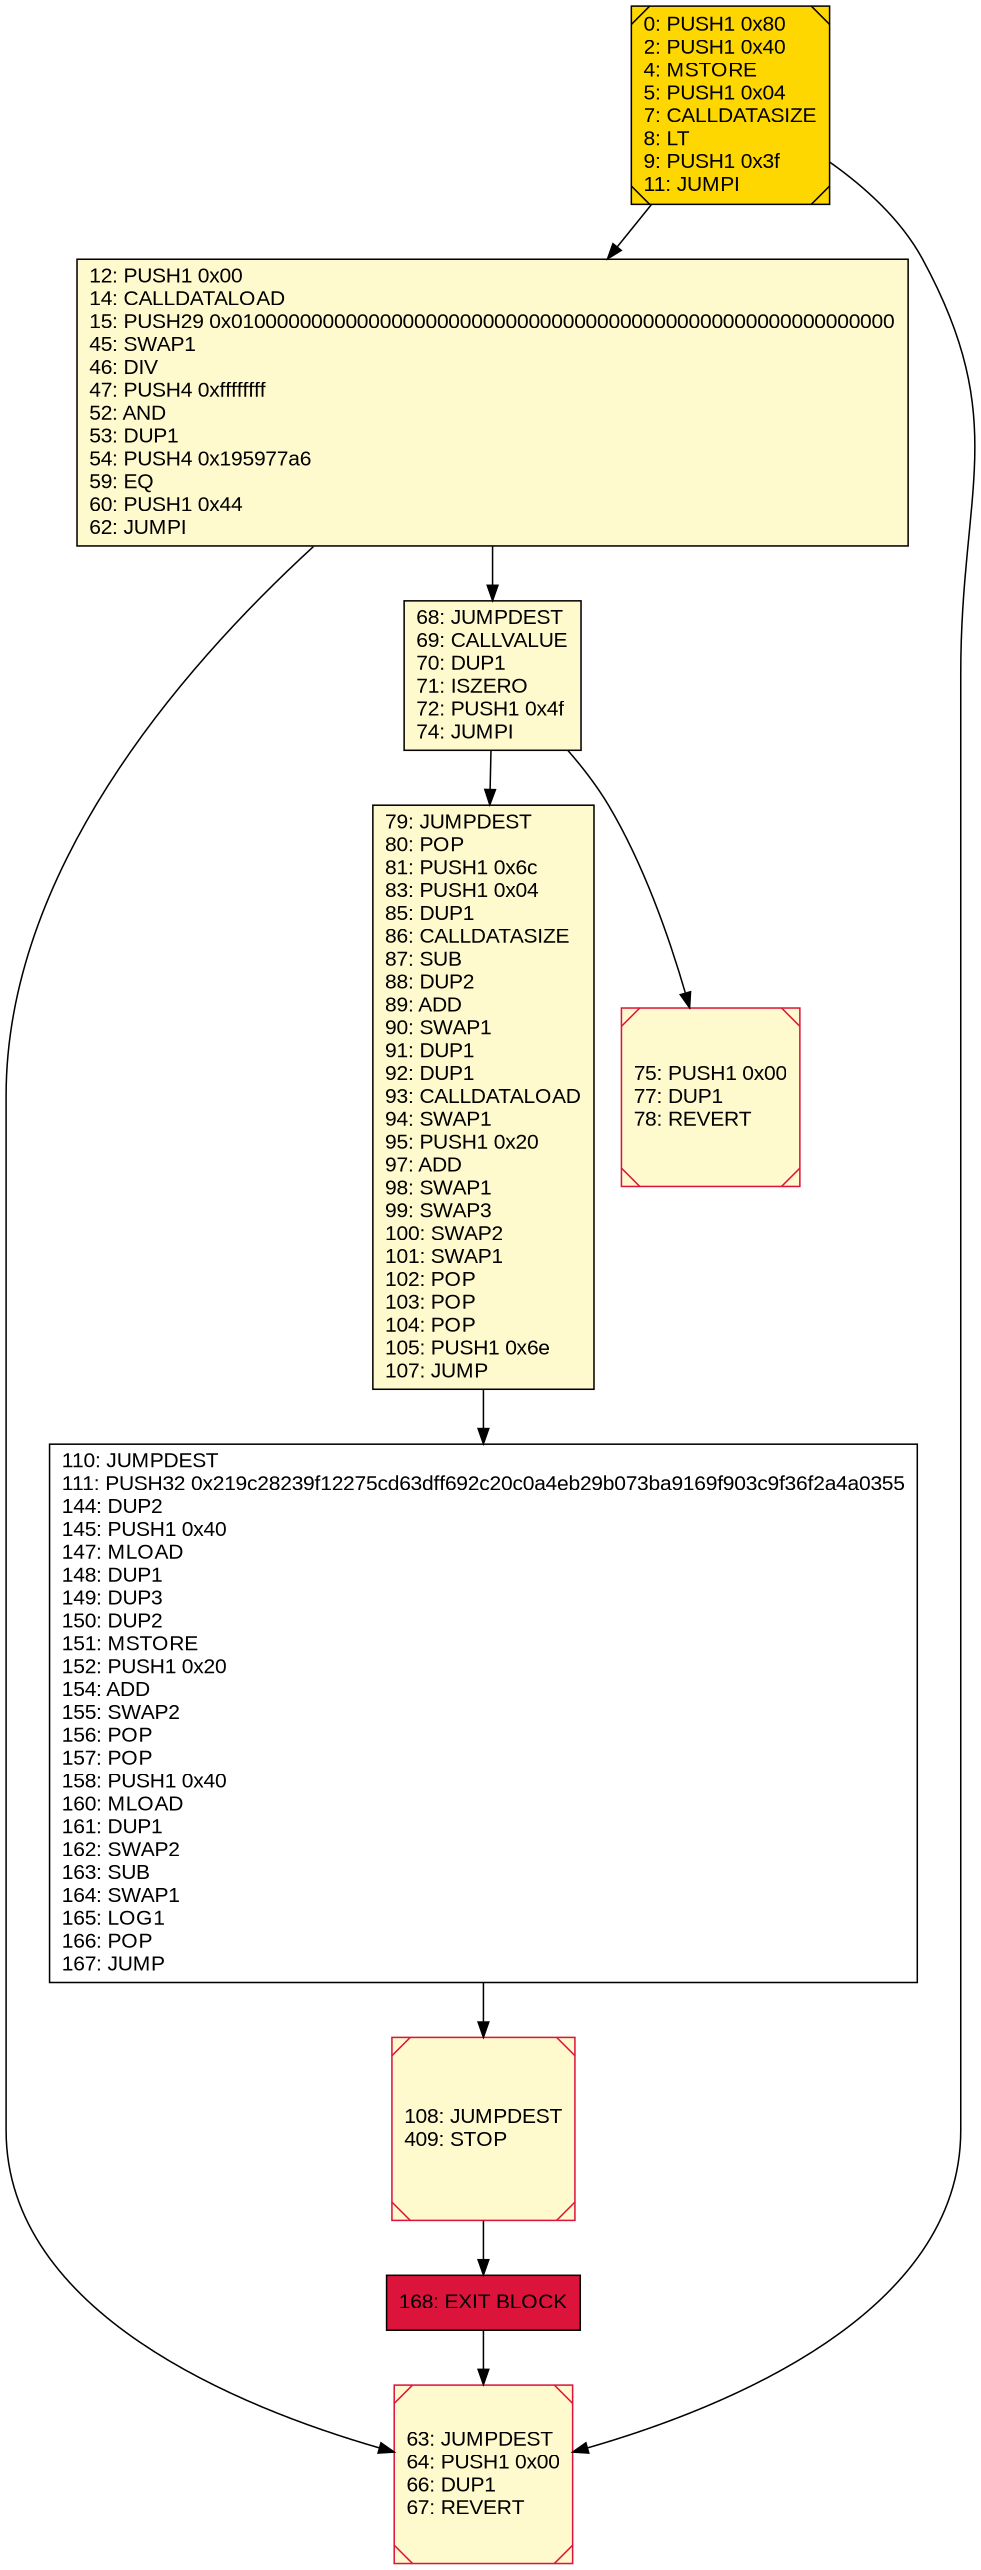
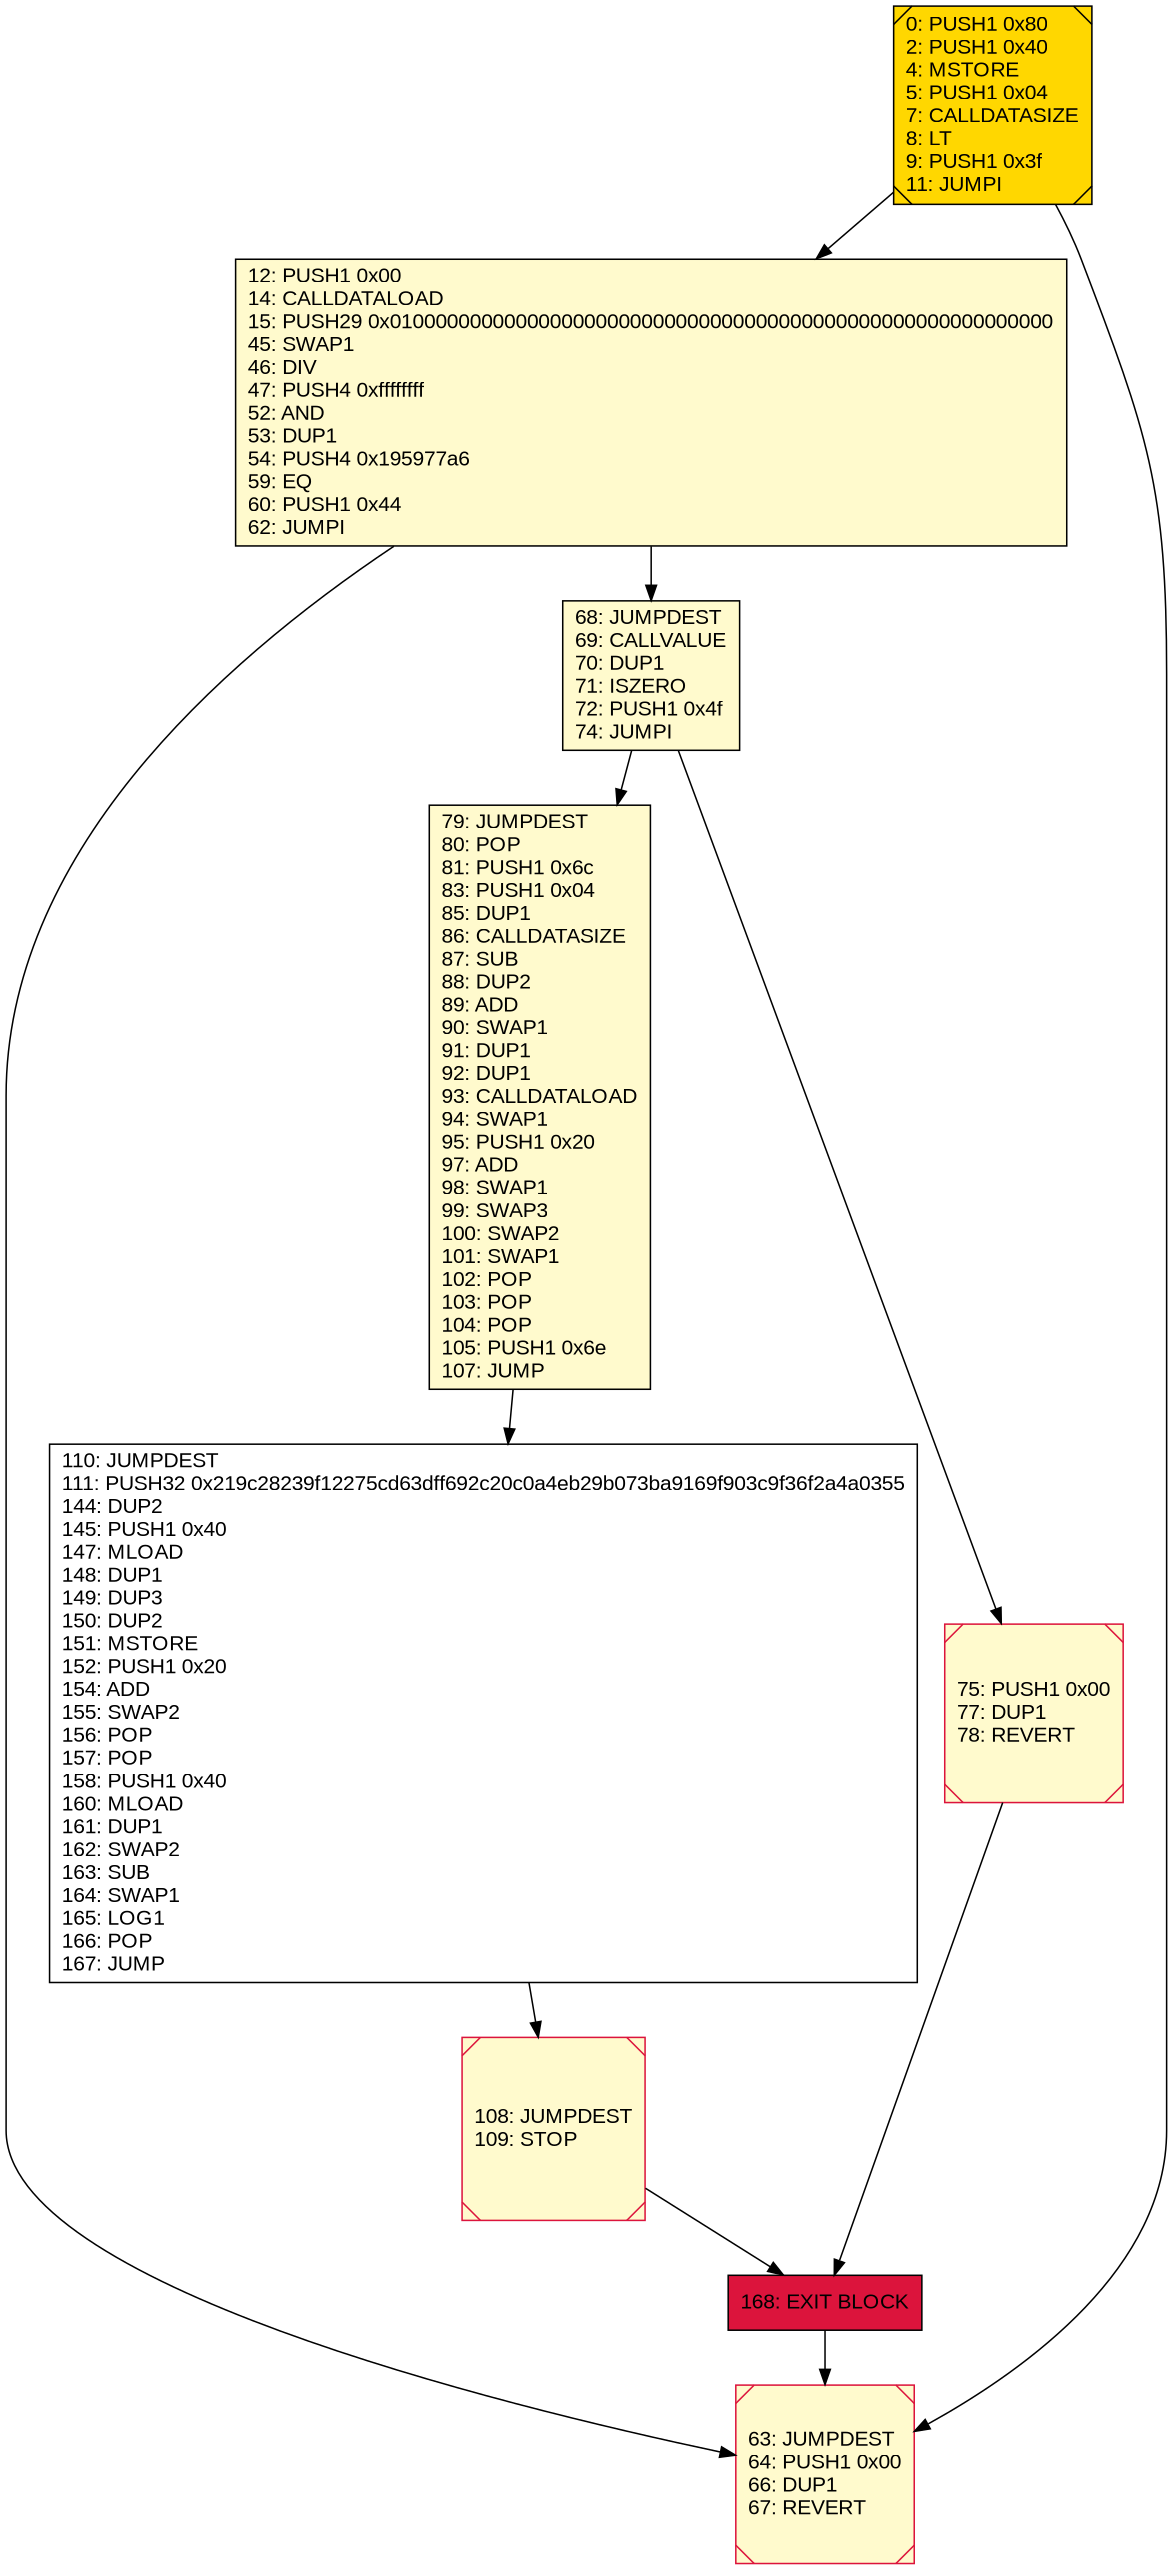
none -> (921, 2031)
(483, 2129) -> (554, 2129)
